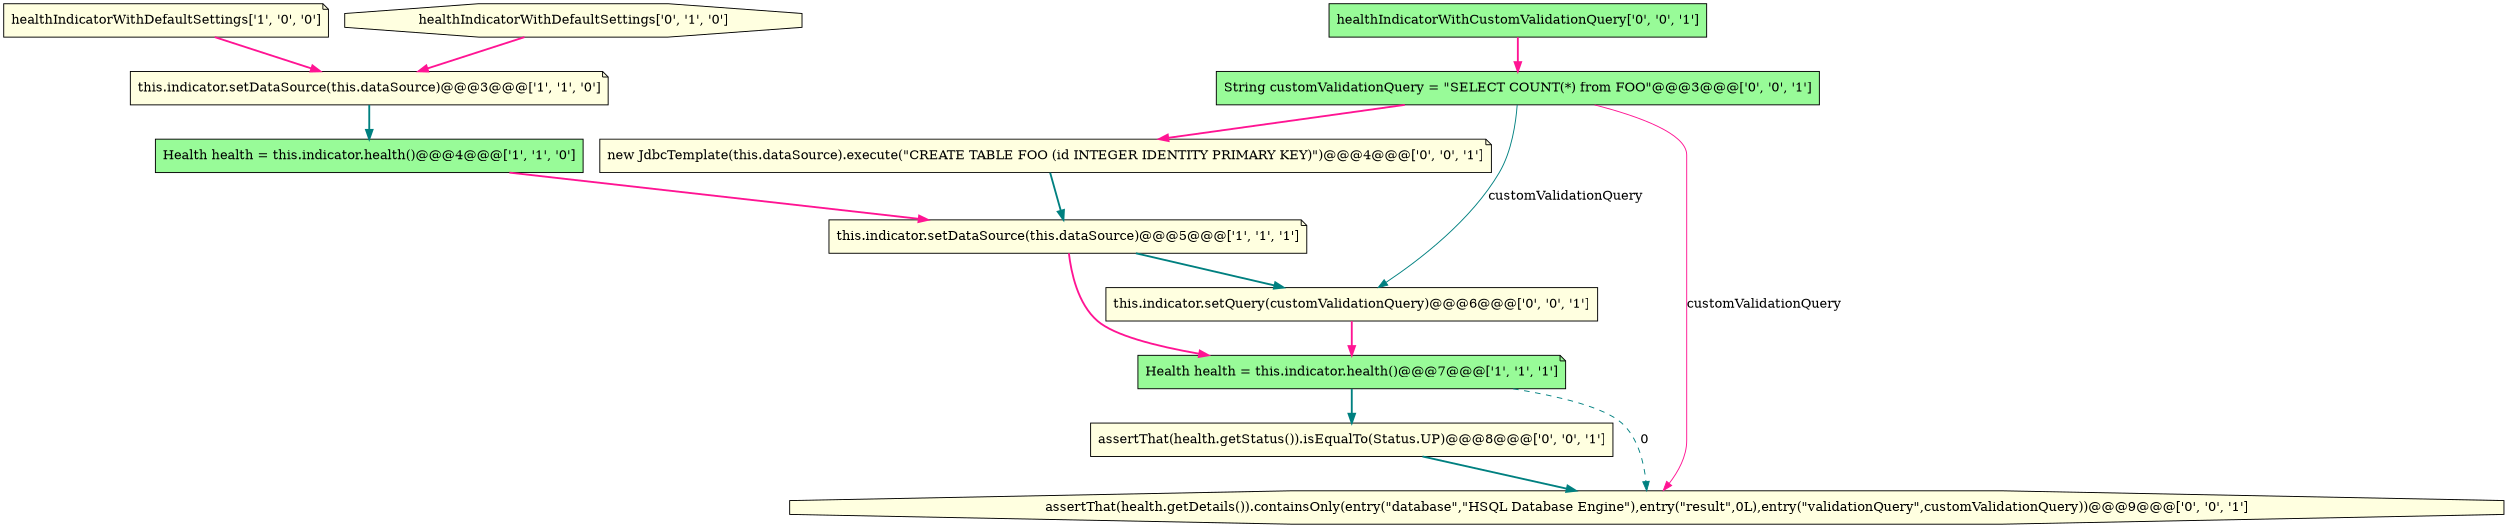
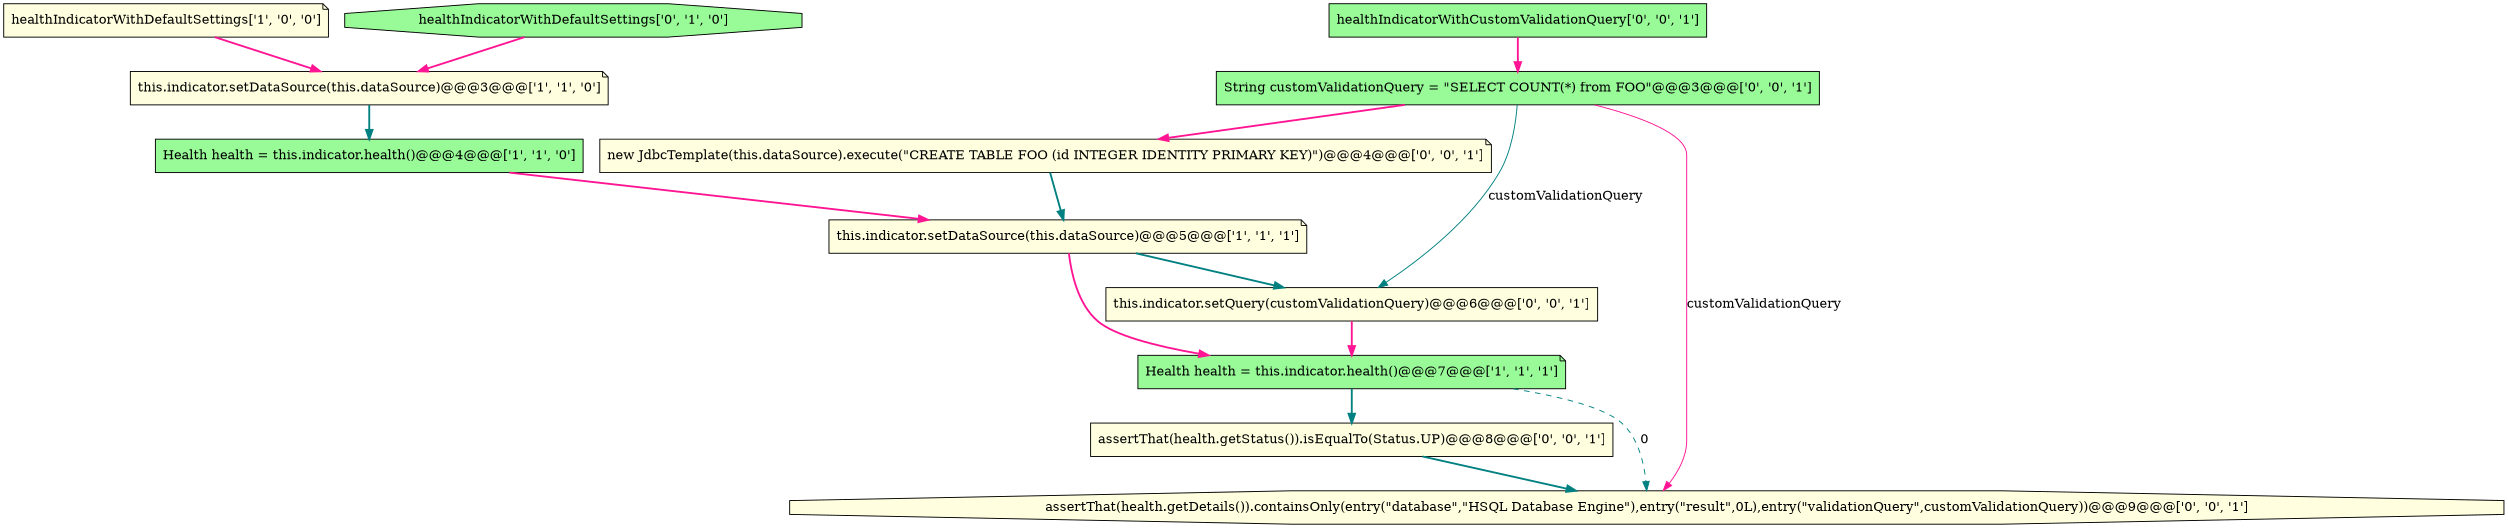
(573, 20) -> (573, 20)
